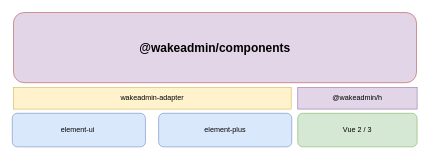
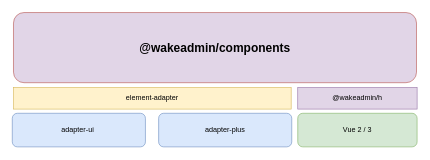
(152, 98) -> (152, 98)
(79, 130) -> (79, 130)
(225, 130) -> (225, 130)
